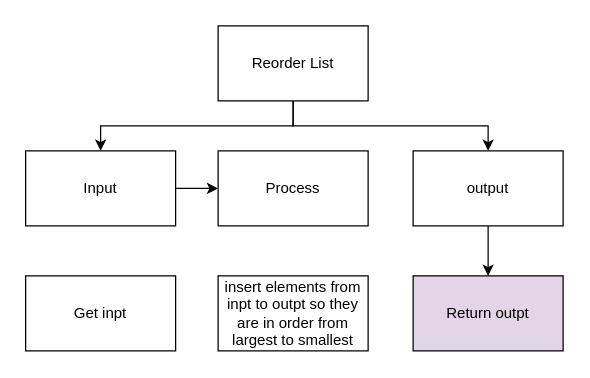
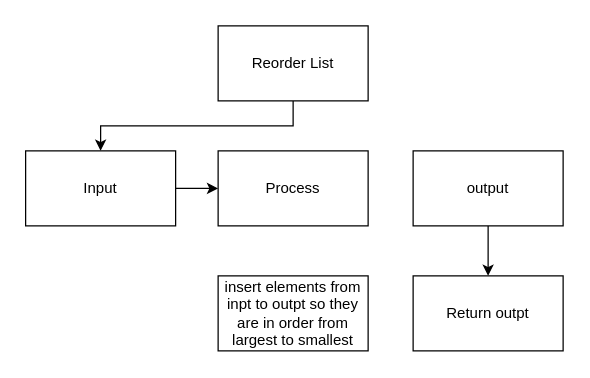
(399, 126) -> none
(101, 313) -> none
(488, 313) -> (488, 313)
